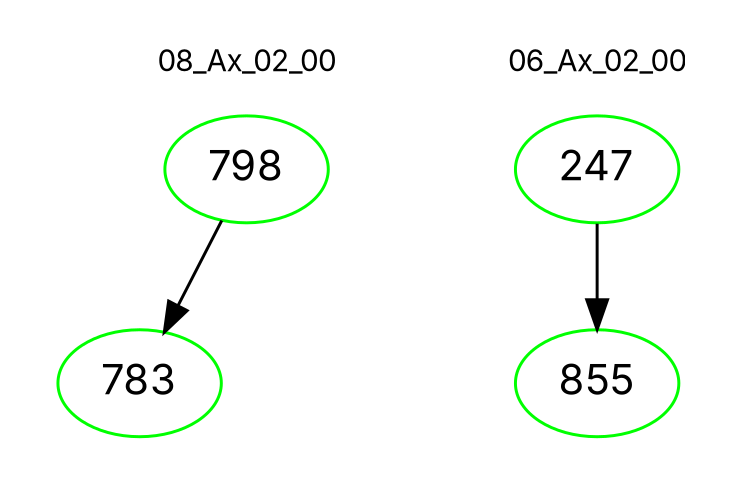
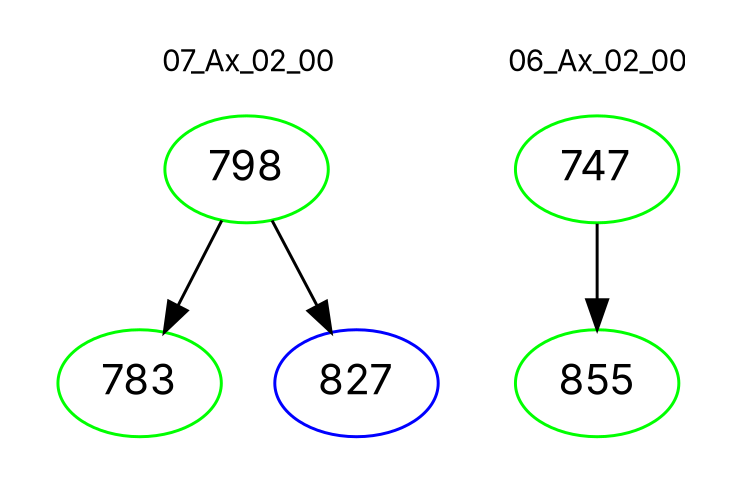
(248, 64) -> (248, 64)
(597, 169) -> (597, 169)
none -> (356, 383)
